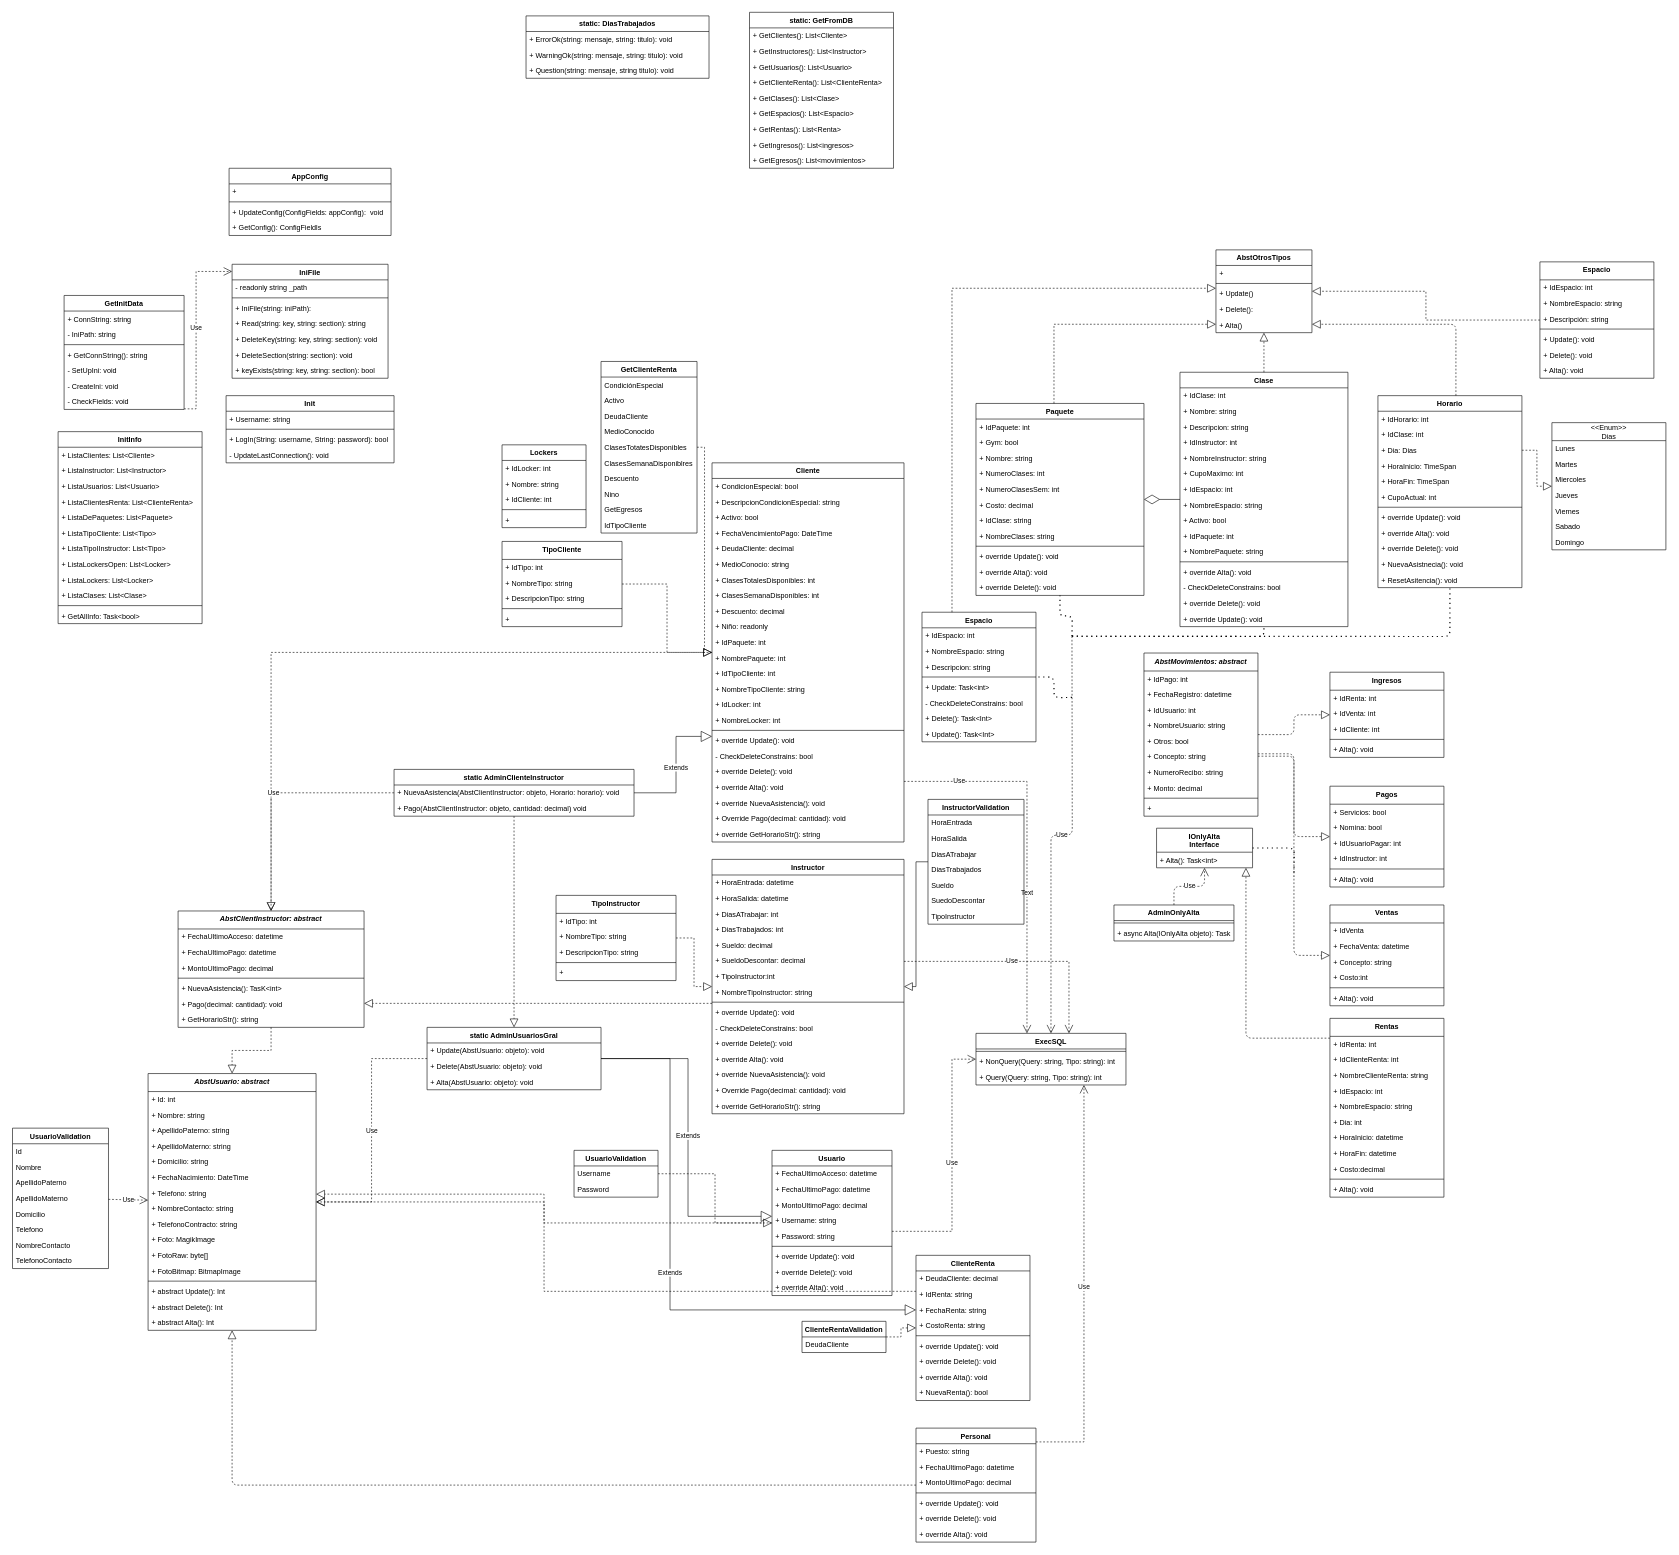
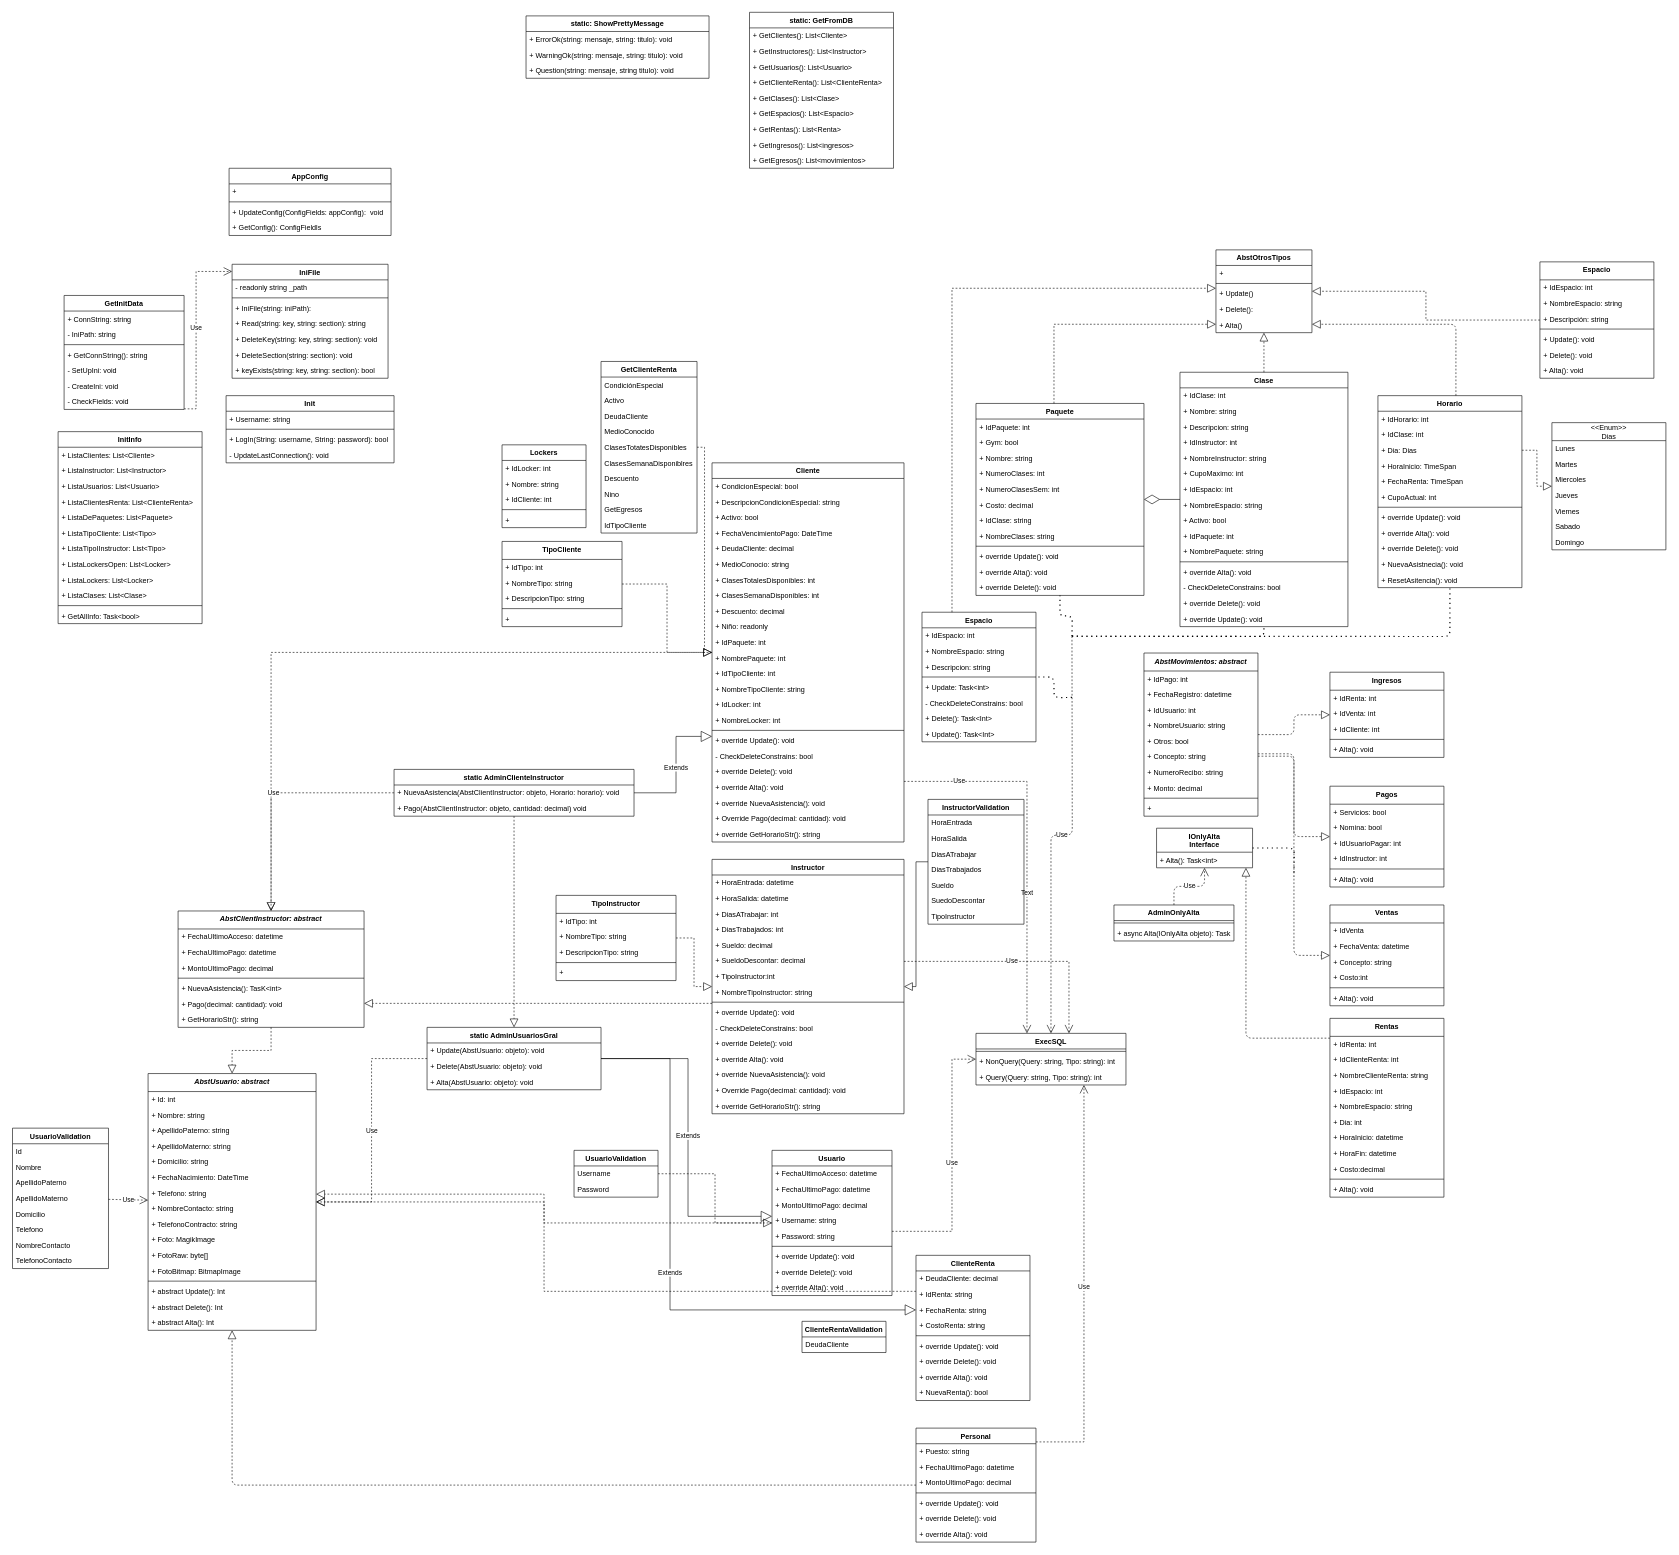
(617, 24) -> (617, 24)
(1415, 482) -> (1422, 482)
(901, 1336) -> none
